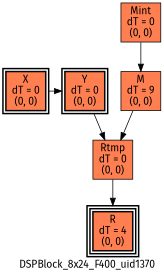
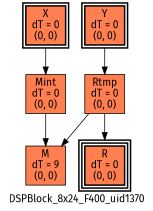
(52, 91) -> (46, 57)
(128, 122) -> (78, 127)
(113, 231) -> (105, 166)
